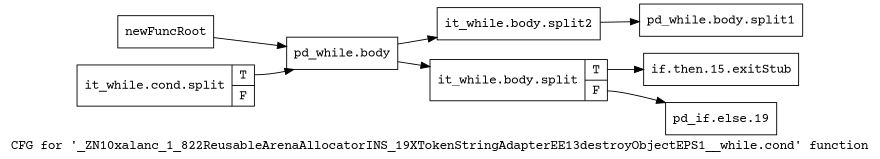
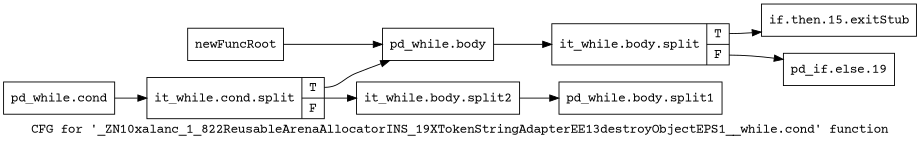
(413, 41) -> (336, 98)
none -> (59, 98)
